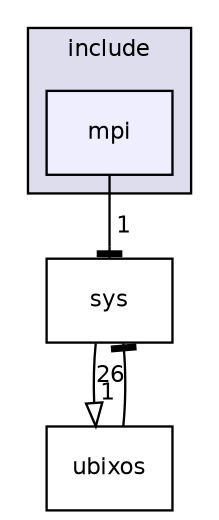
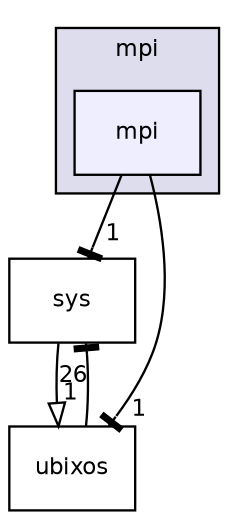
(110, 50) -> (138, 50)
none -> (164, 300)
